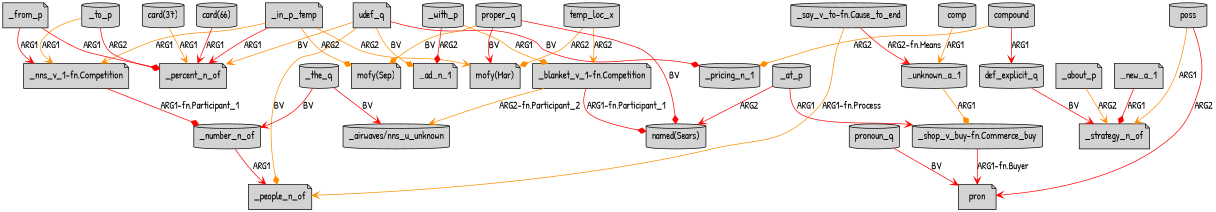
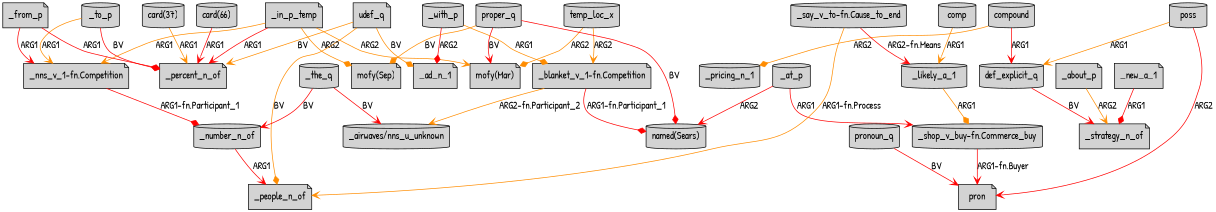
(118, 46) -> (118, 46)
(540, 47) -> none
(934, 76) -> (934, 76)
(1174, 79) -> (1110, 42)
